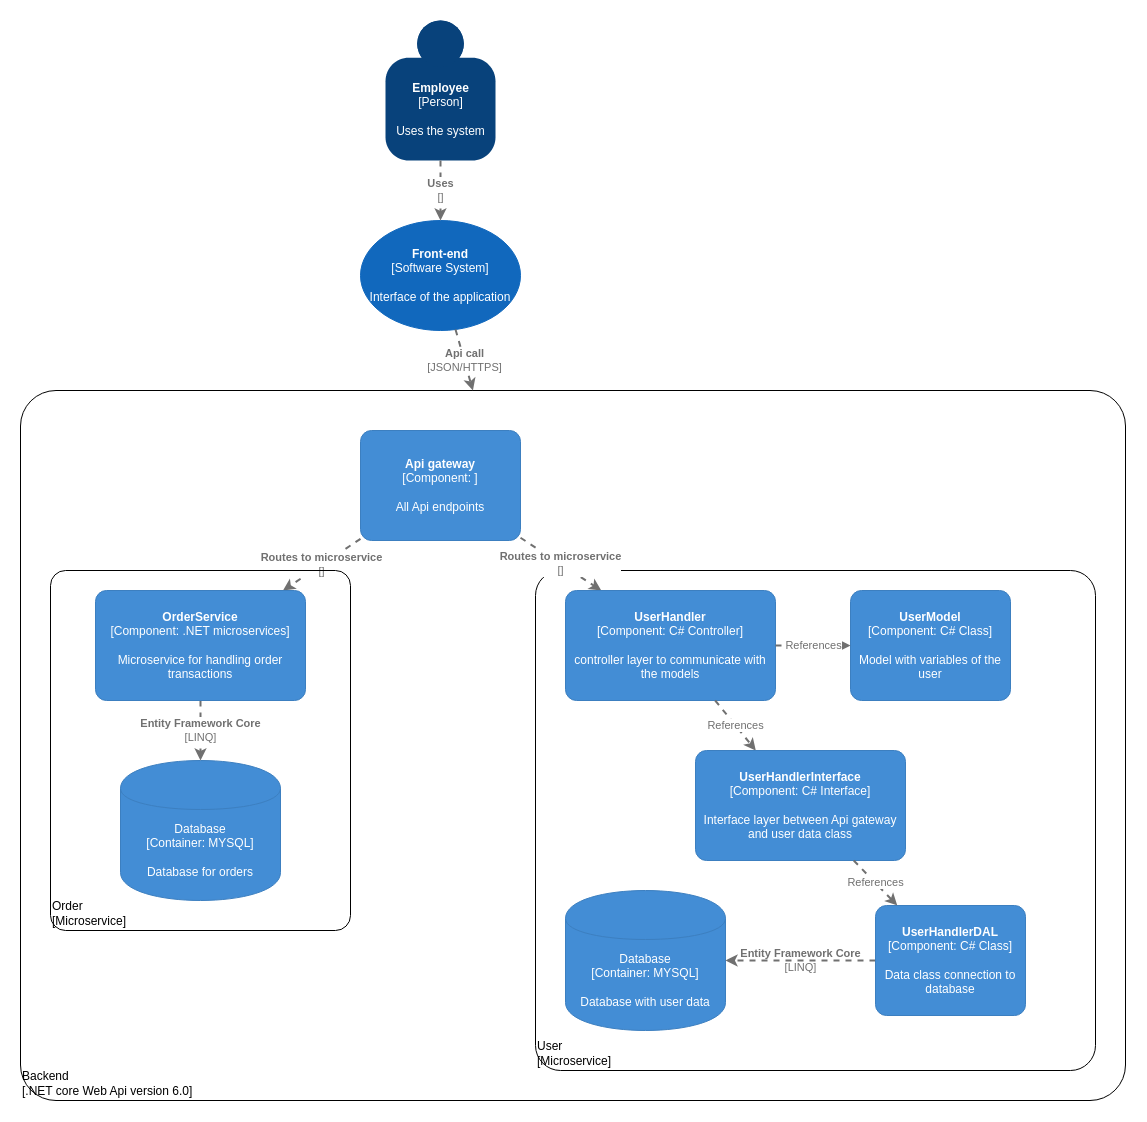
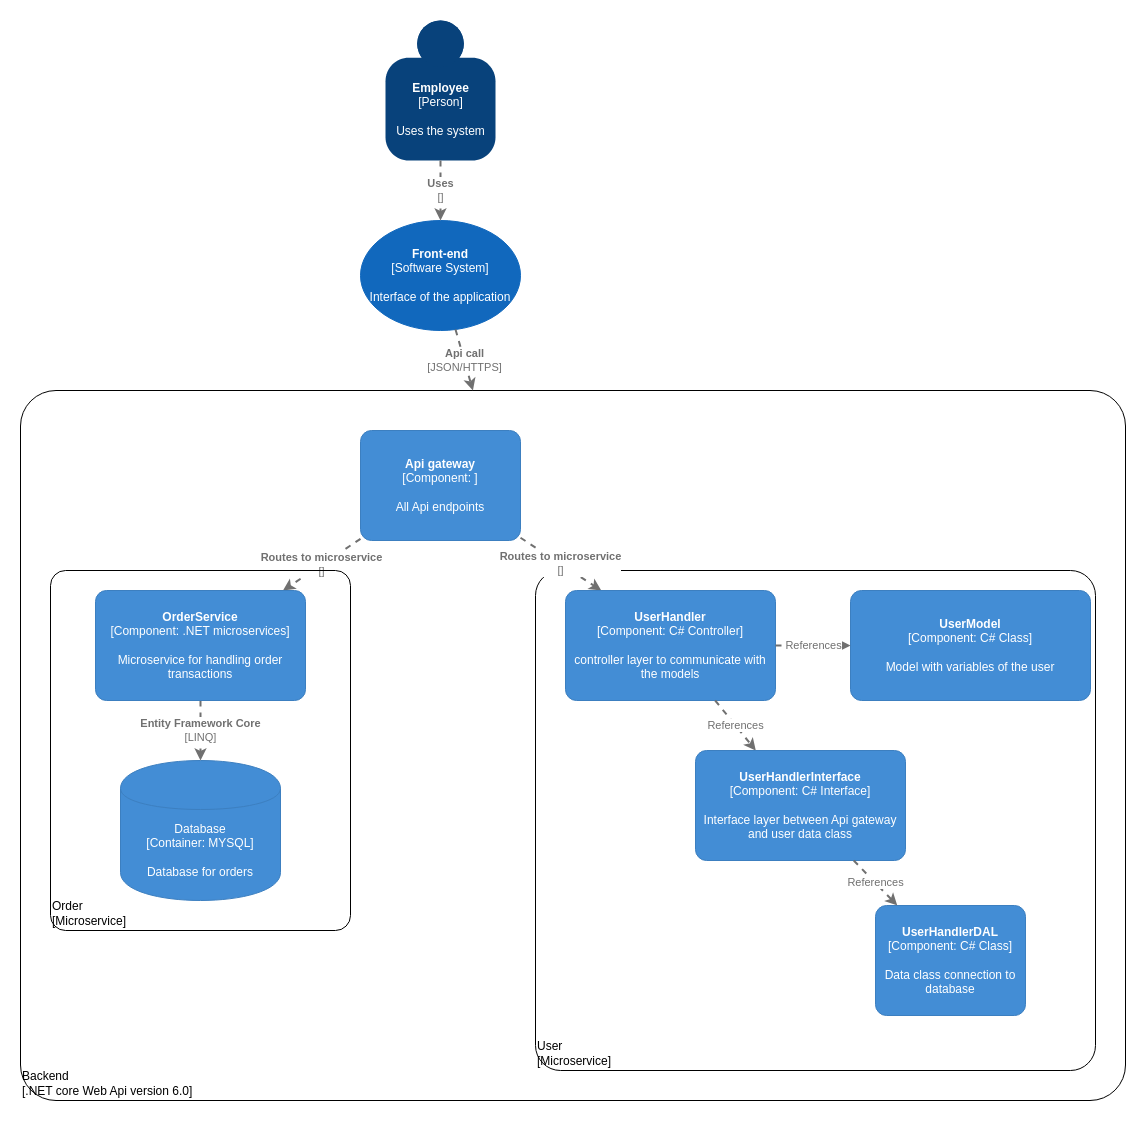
(931, 646) -> (971, 646)
(646, 961) -> none
(804, 961) -> none
